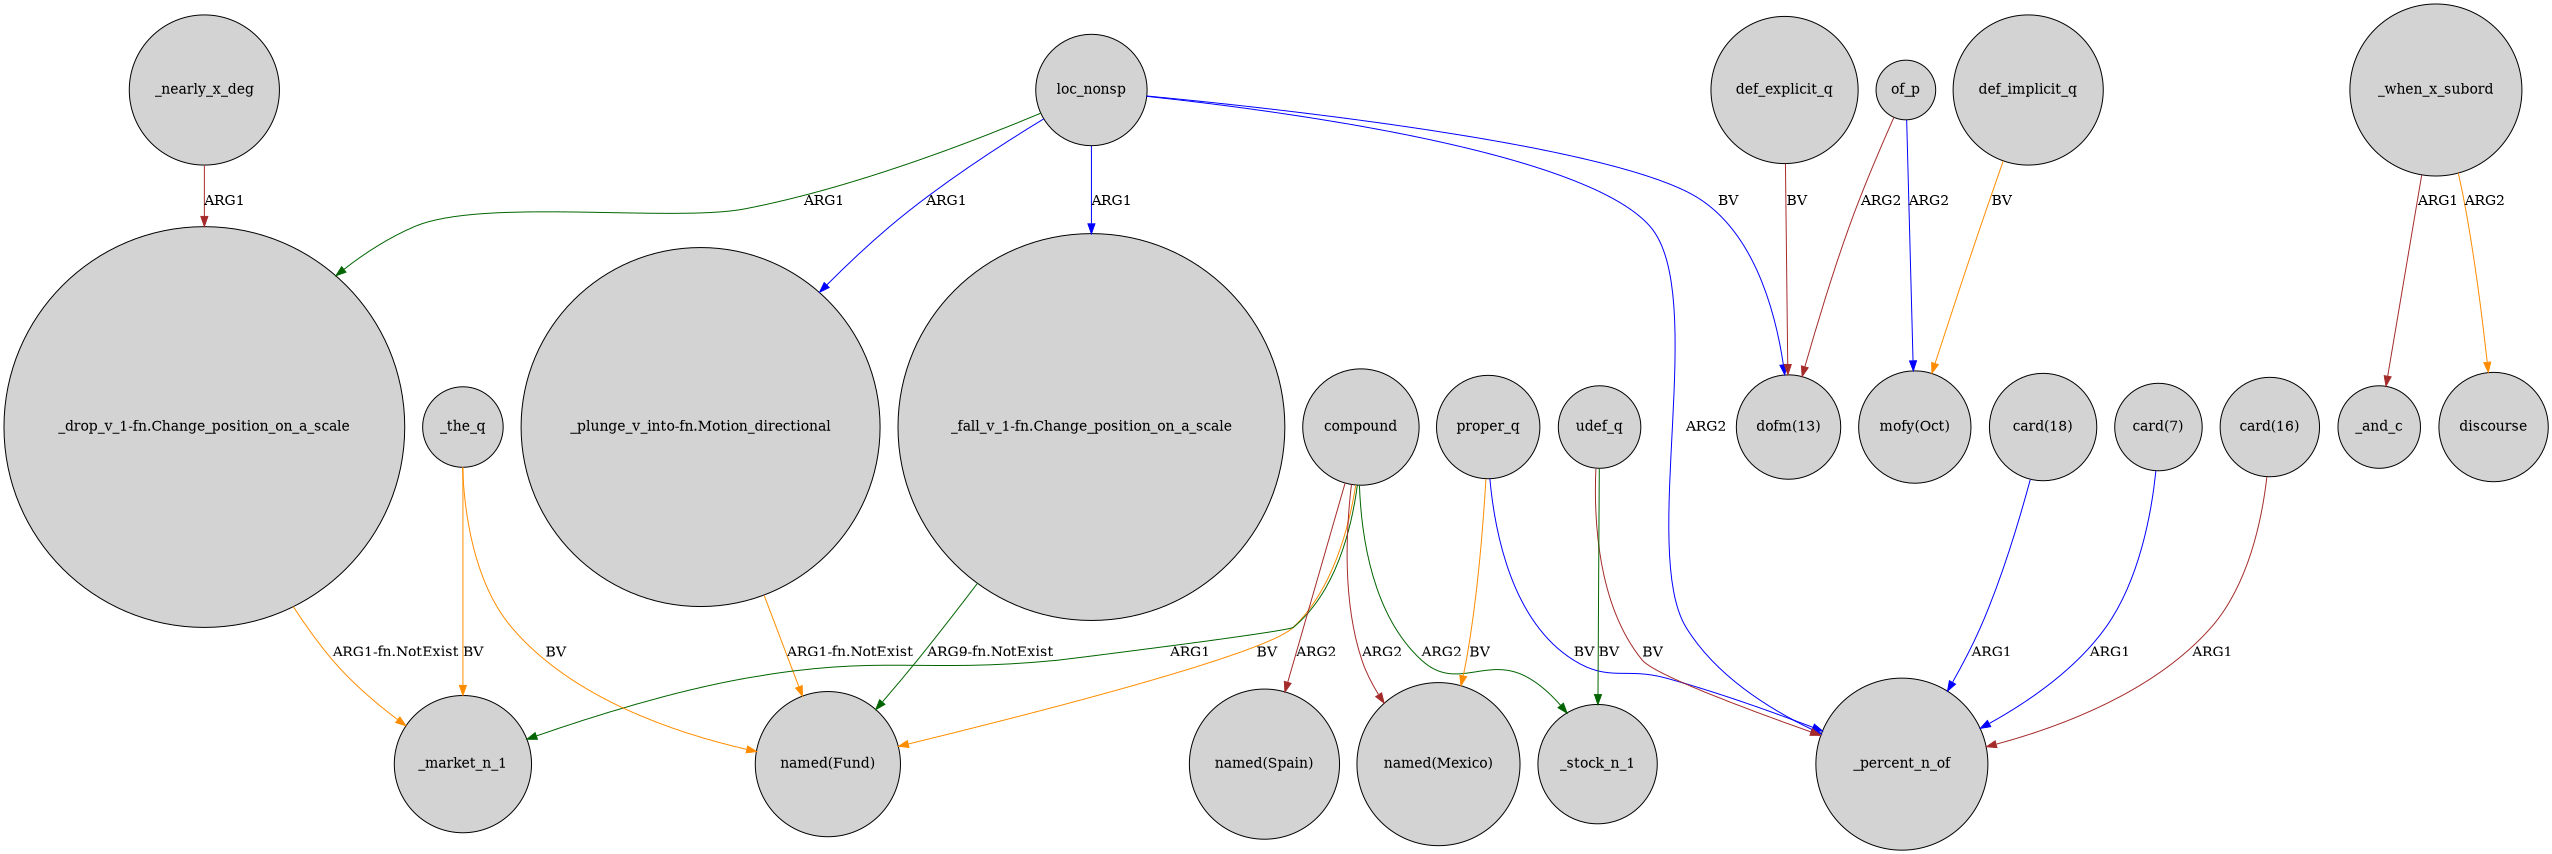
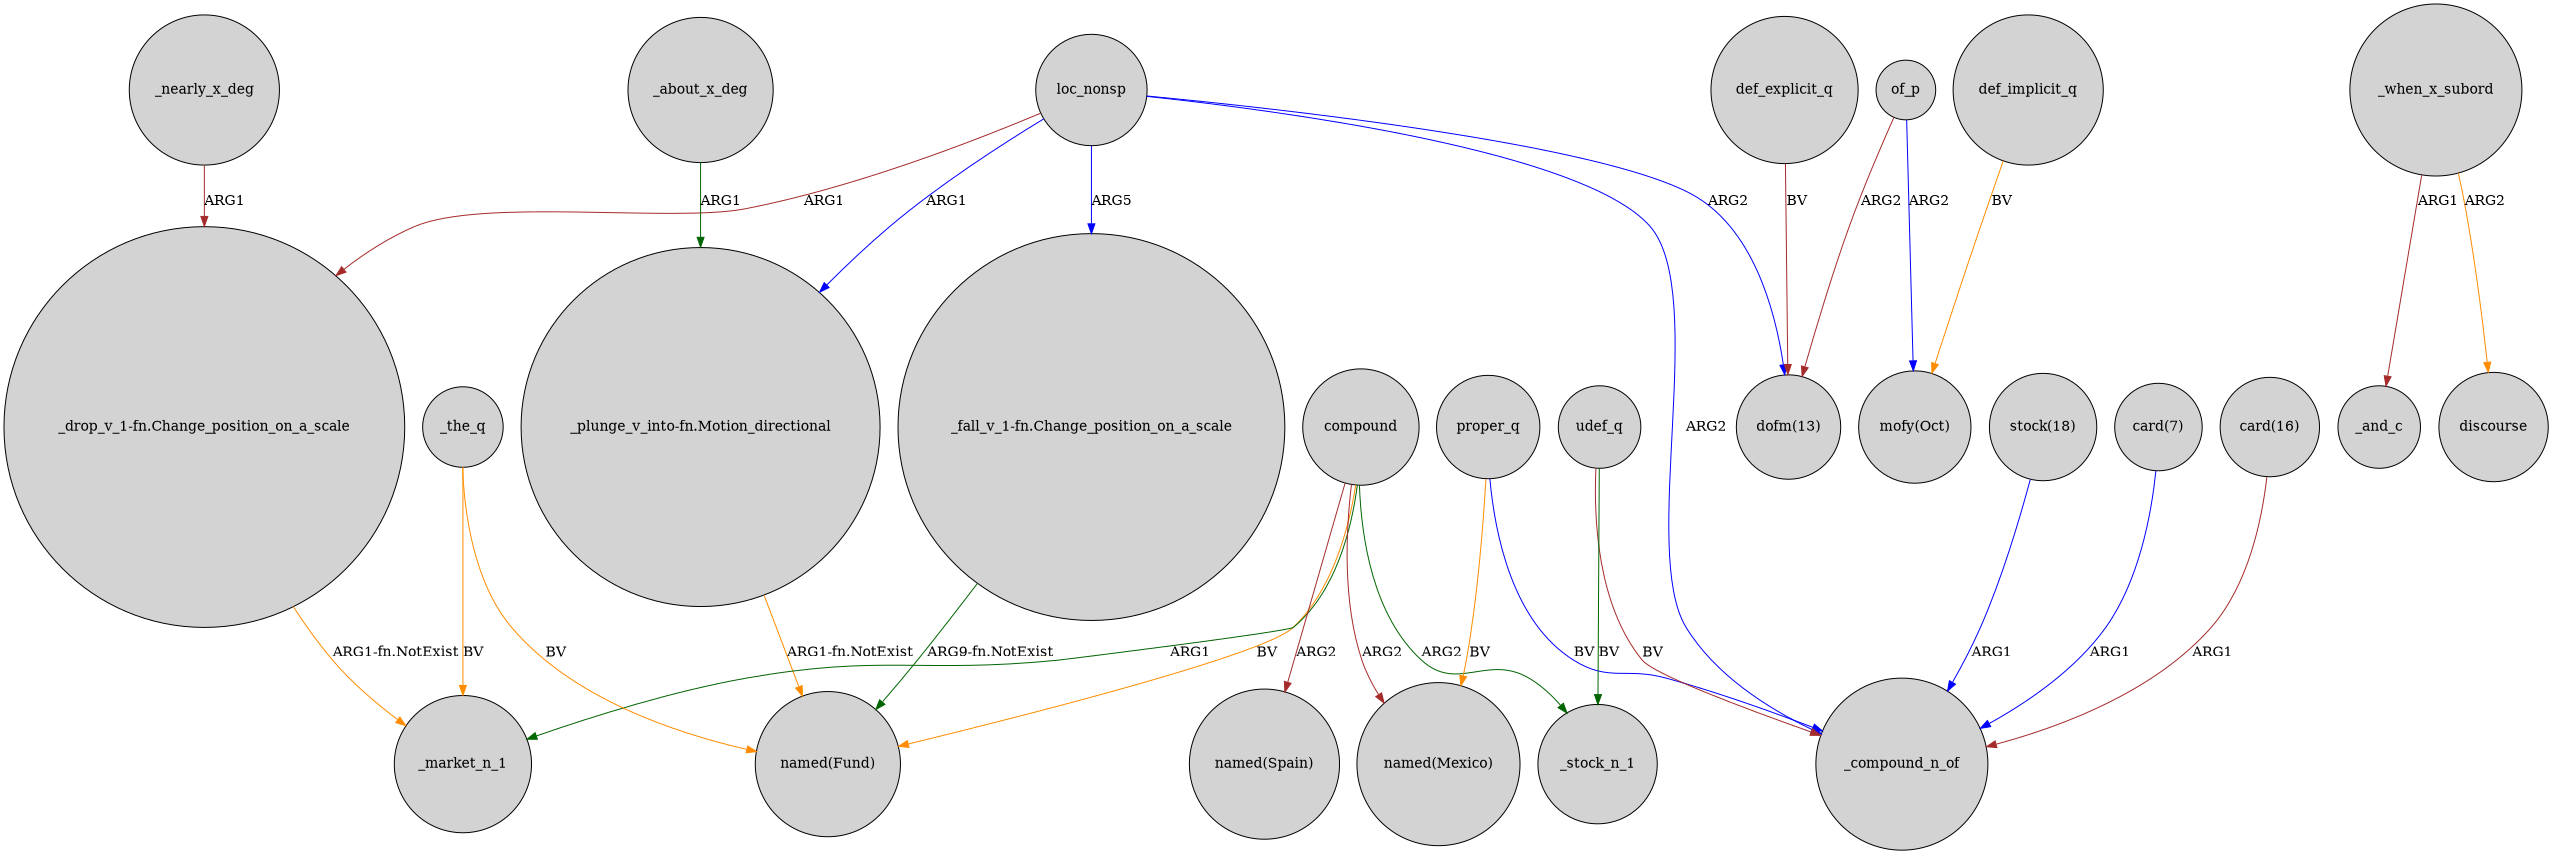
none -> (701, 90)
(1112, 201) -> (1112, 201)
(1728, 201) -> (1728, 201)
(693, 213) -> (693, 213)
(2043, 427) -> (2043, 427)
(1902, 764) -> (1902, 764)
